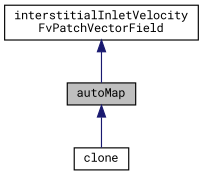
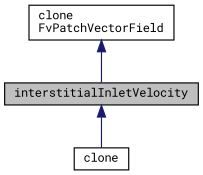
(101, 23) -> (101, 23)
(101, 94) -> (101, 94)
